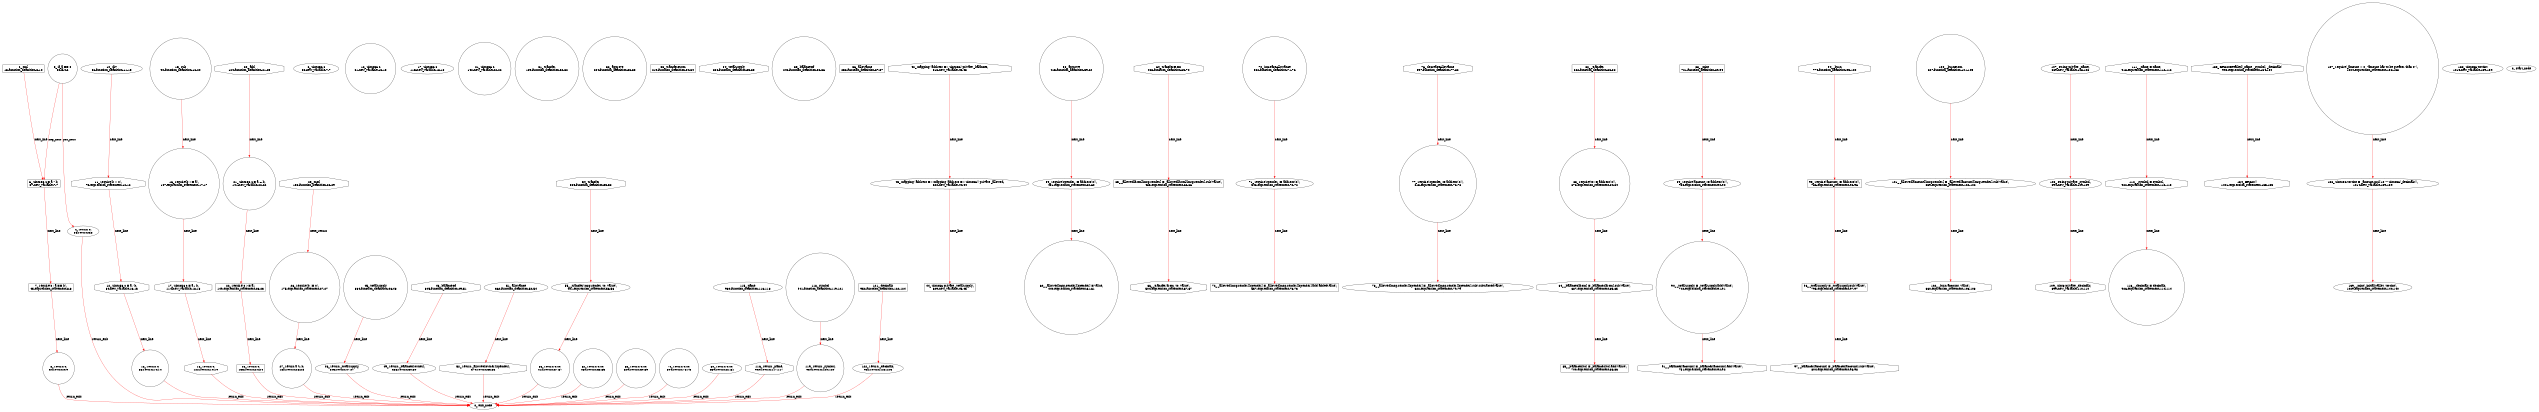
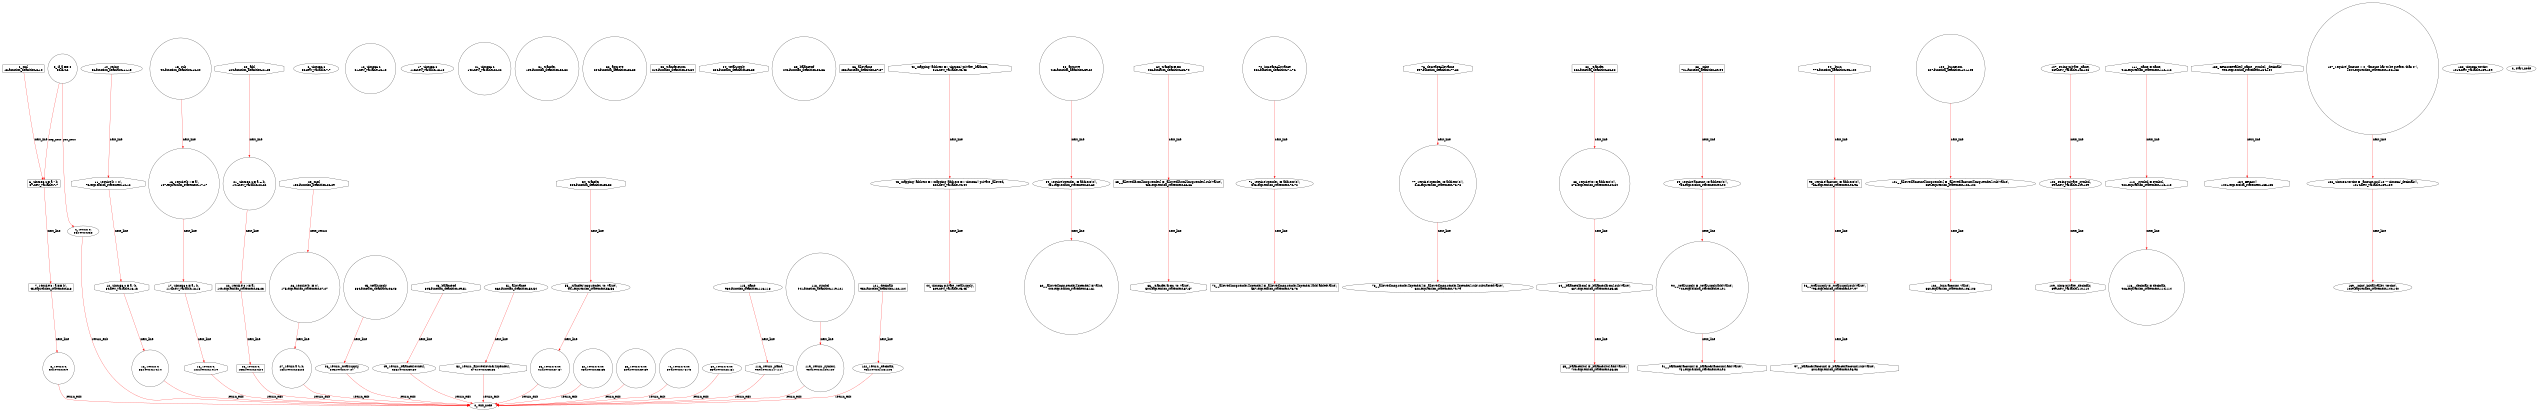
(112, 69) -> (112, 69)
